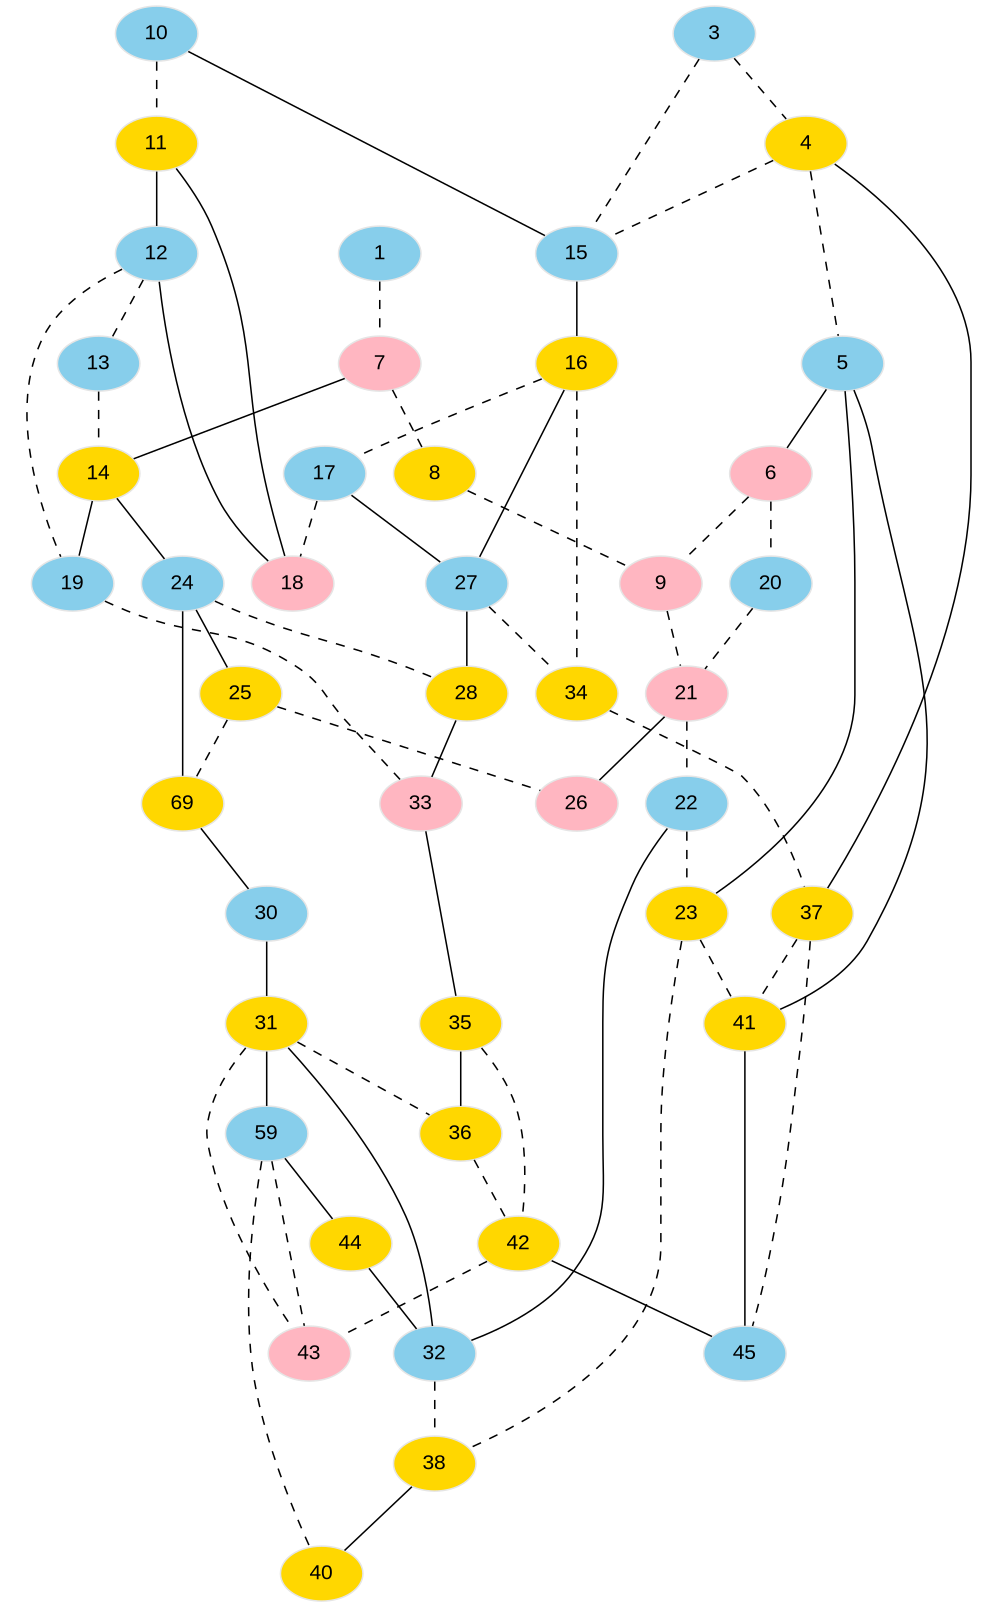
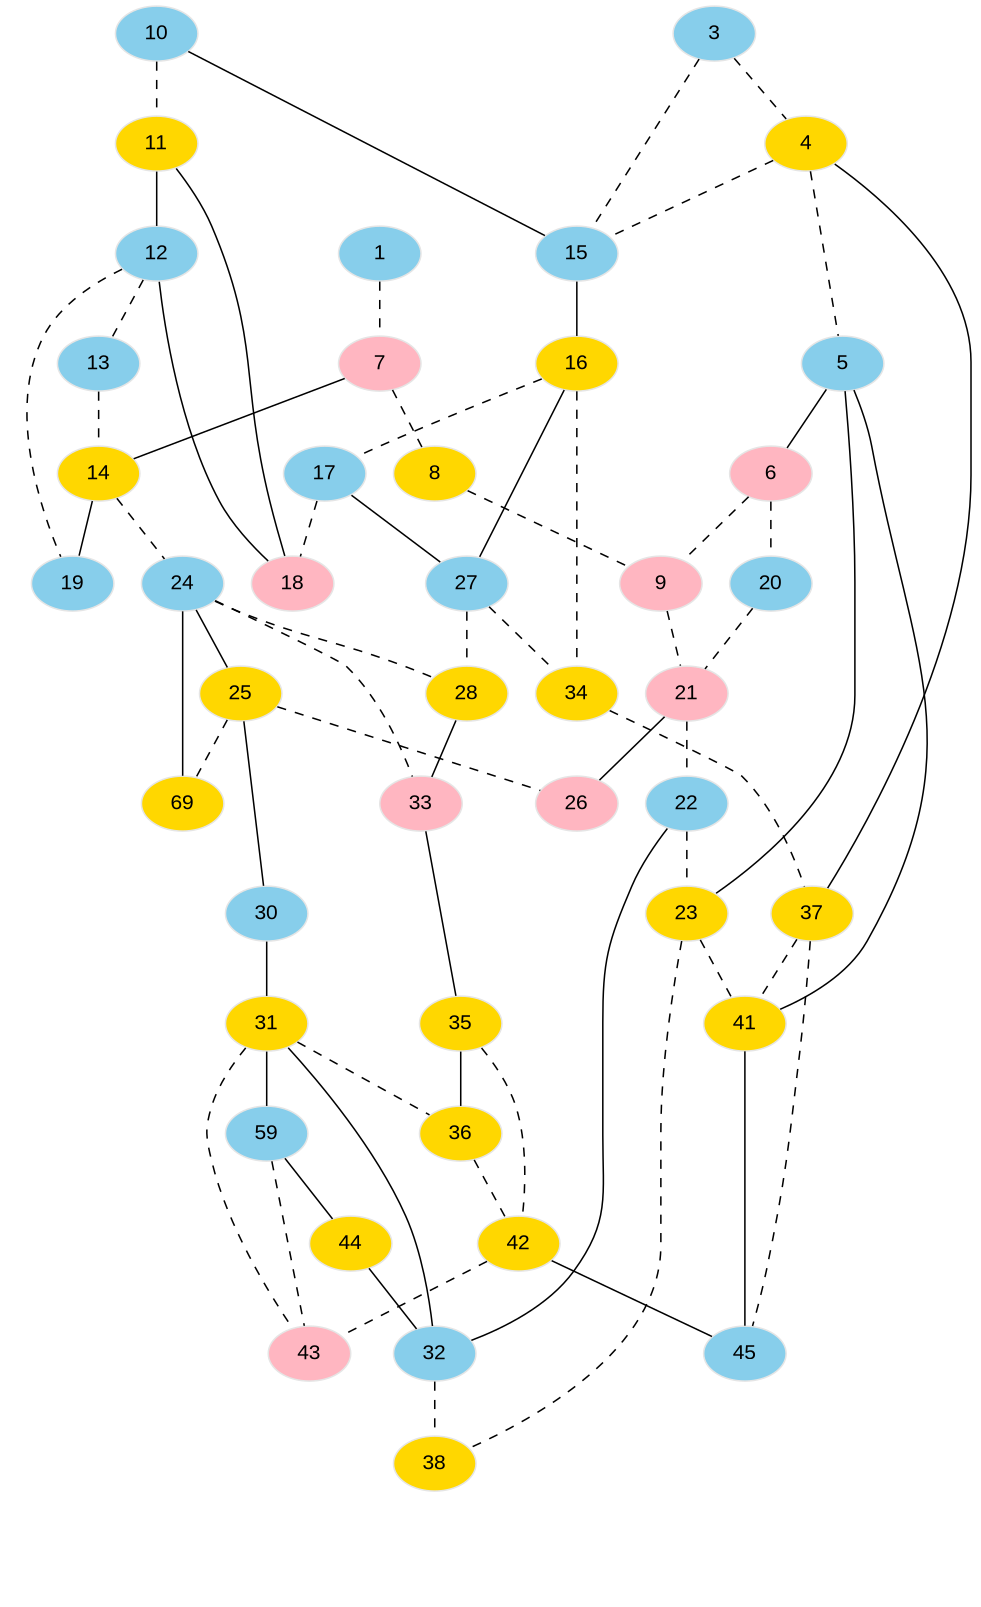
(141, 529) -> (141, 529)
(467, 639) -> (467, 639)
(275, 654) -> (339, 662)
(225, 859) -> (254, 804)
(322, 1574) -> none
